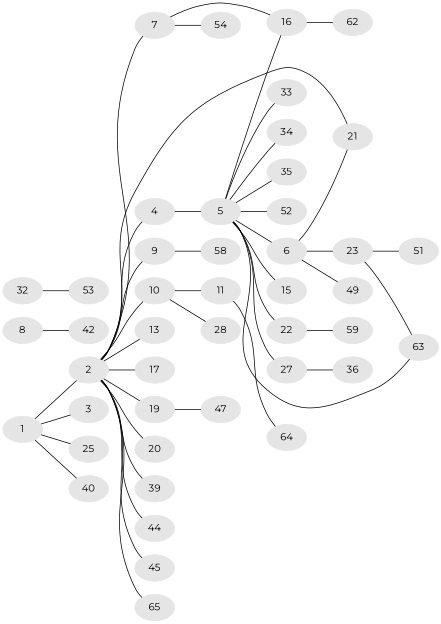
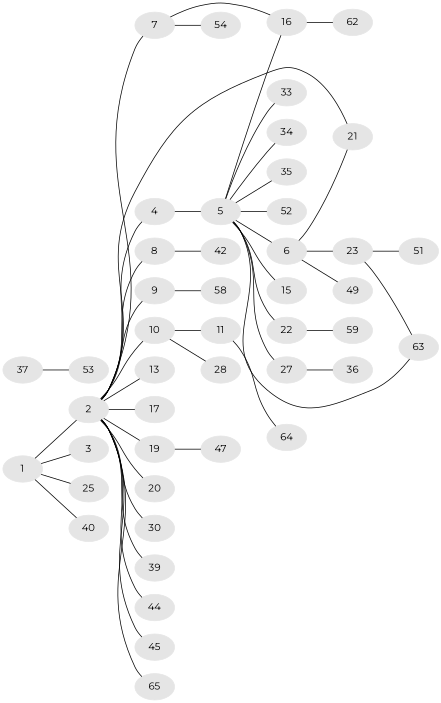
(23, 291) -> (23, 370)
none -> (126, 294)
none -> (155, 528)
